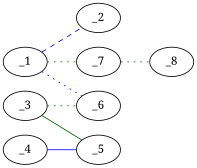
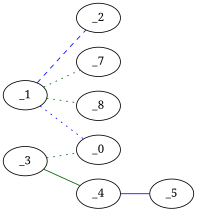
(135, 62) -> (62, 101)
(98, 106) -> (98, 150)
(62, 128) -> (62, 177)
